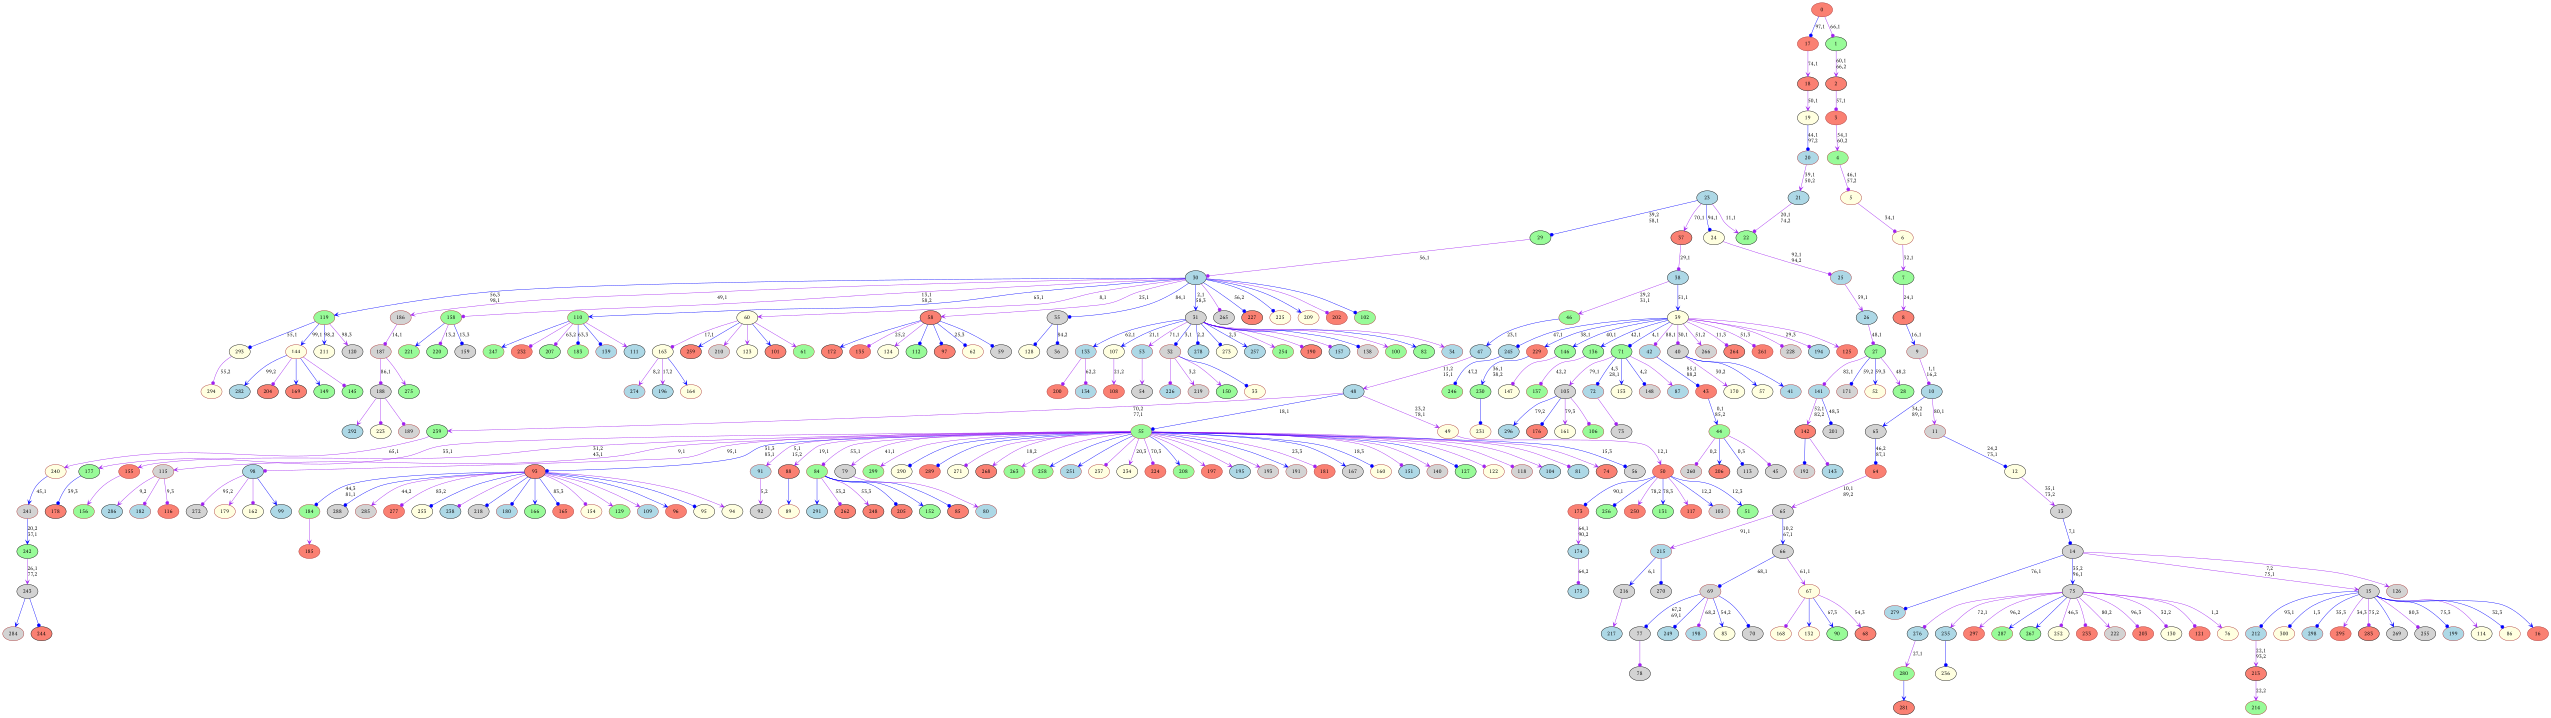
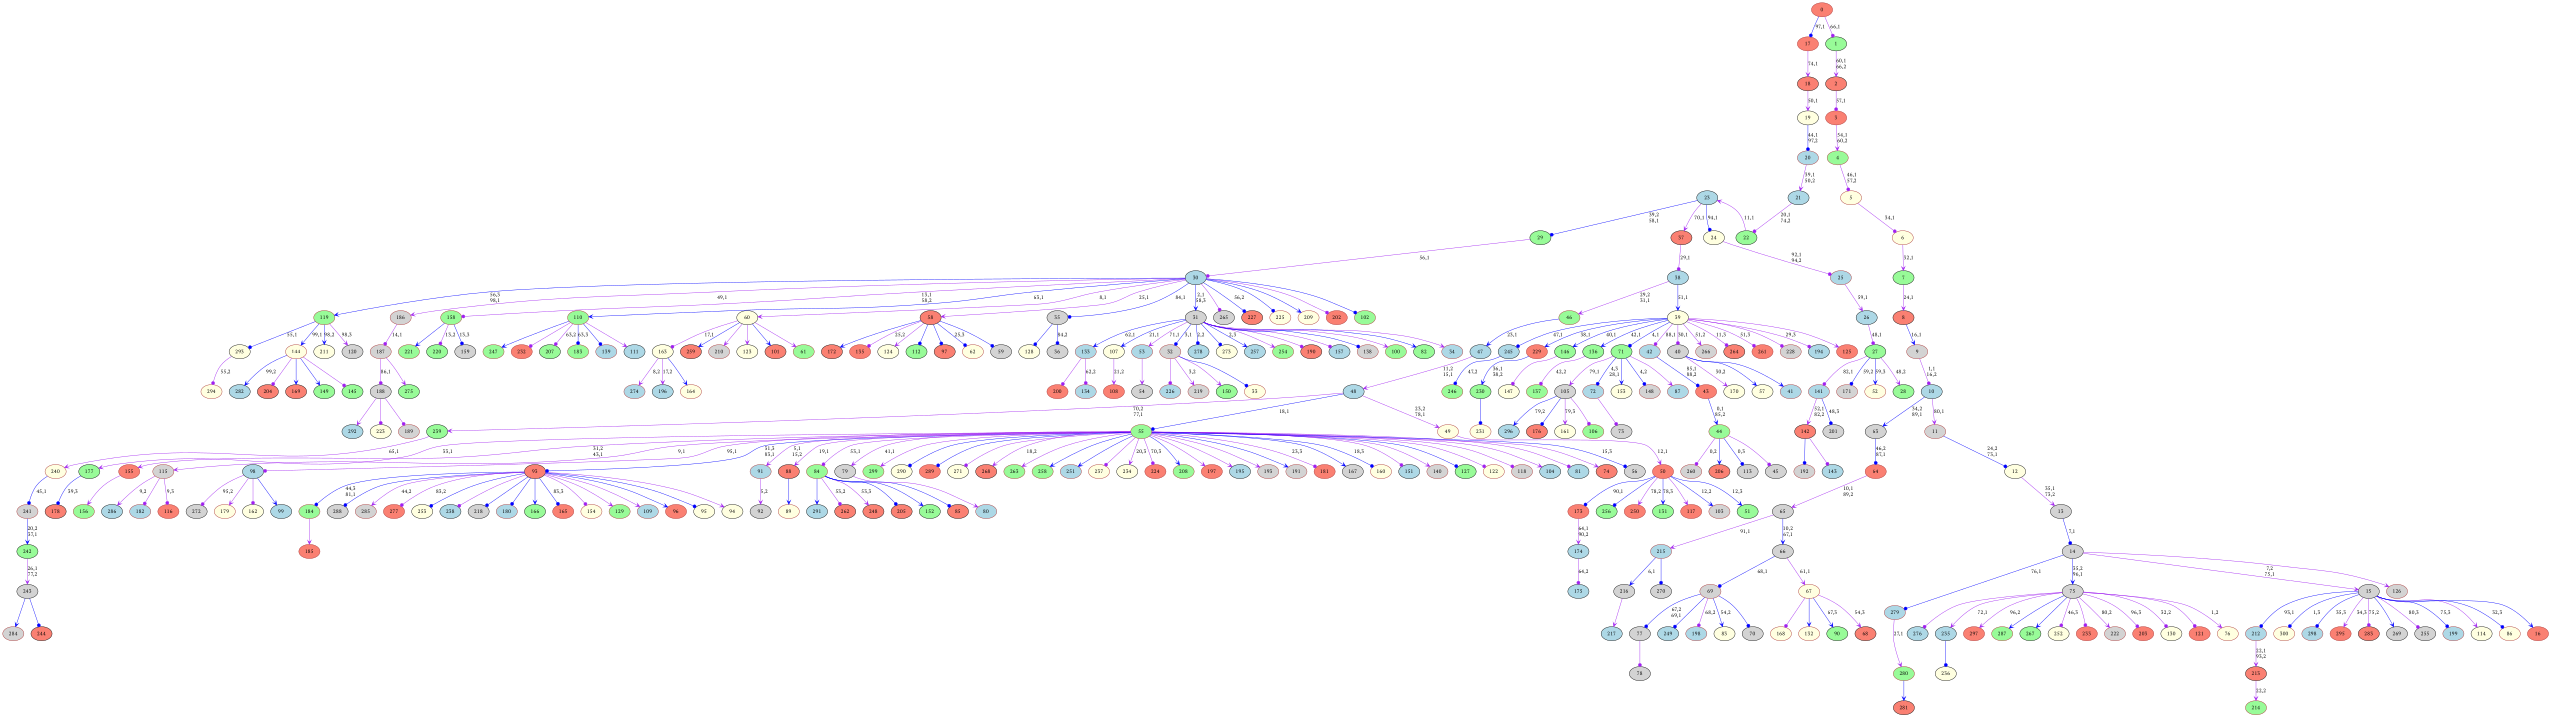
(1722, 219) -> (1738, 212)
(36, 487) -> (36, 487)
(1911, 652) -> (1894, 642)
